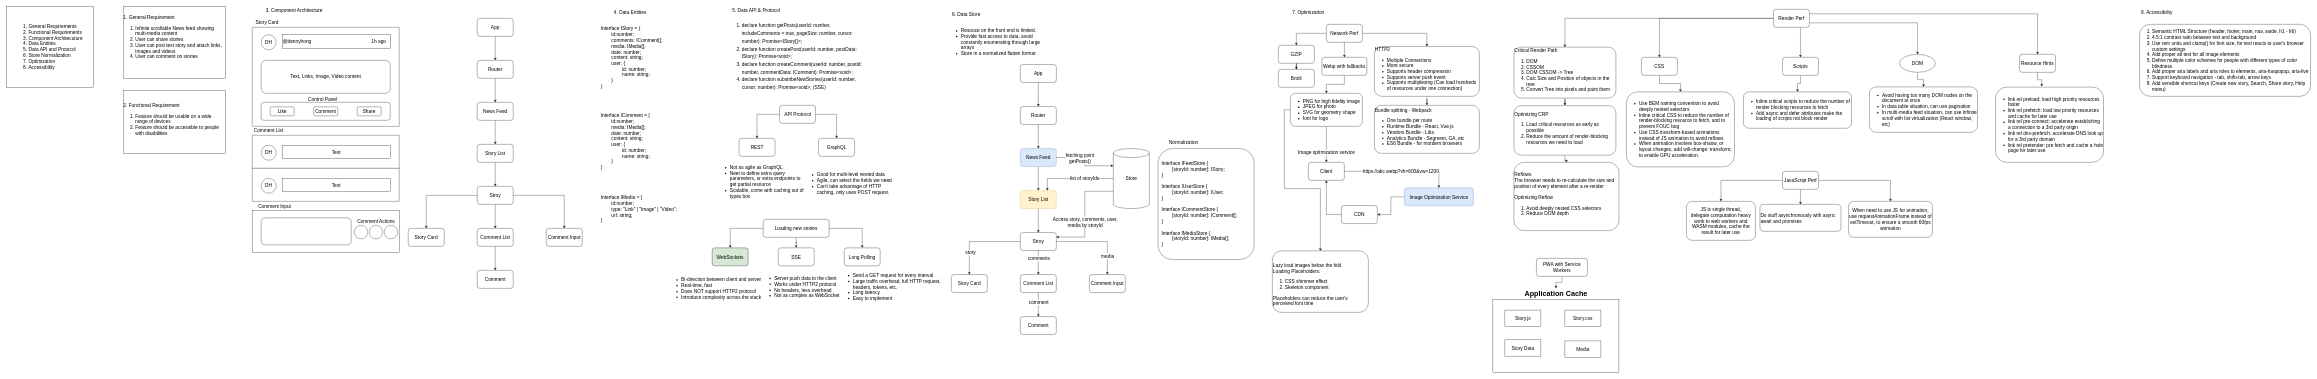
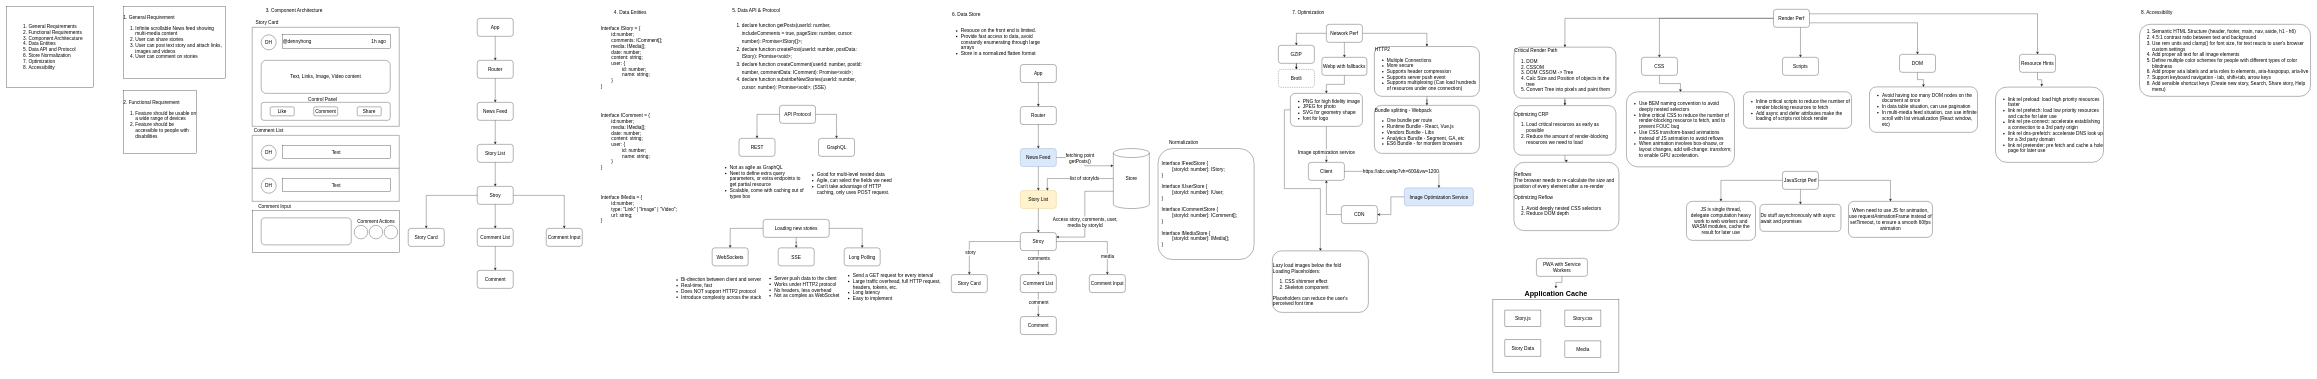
(1917, 63) -> (1917, 63)
(1296, 78) -> (1296, 78)
(1797, 89) -> none
(174, 122) -> (160, 122)
(730, 257) -> (730, 257)
